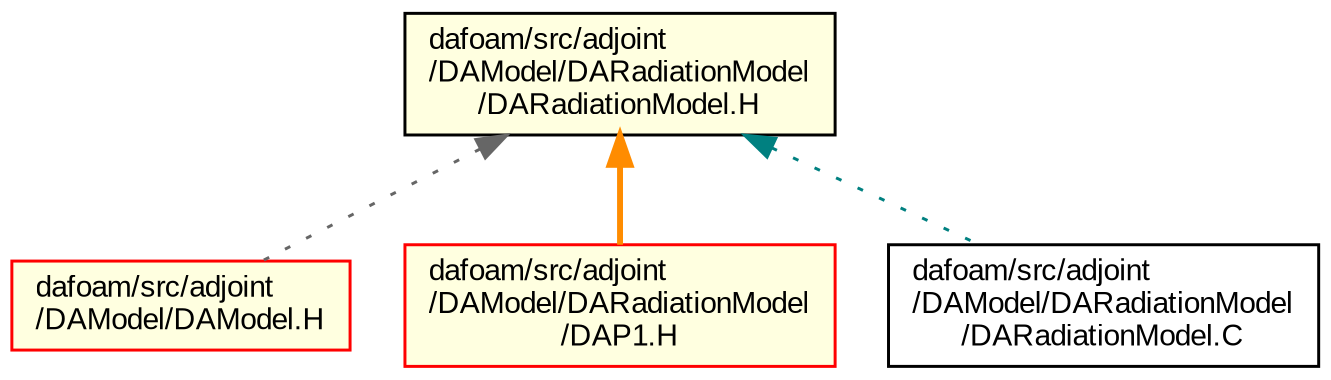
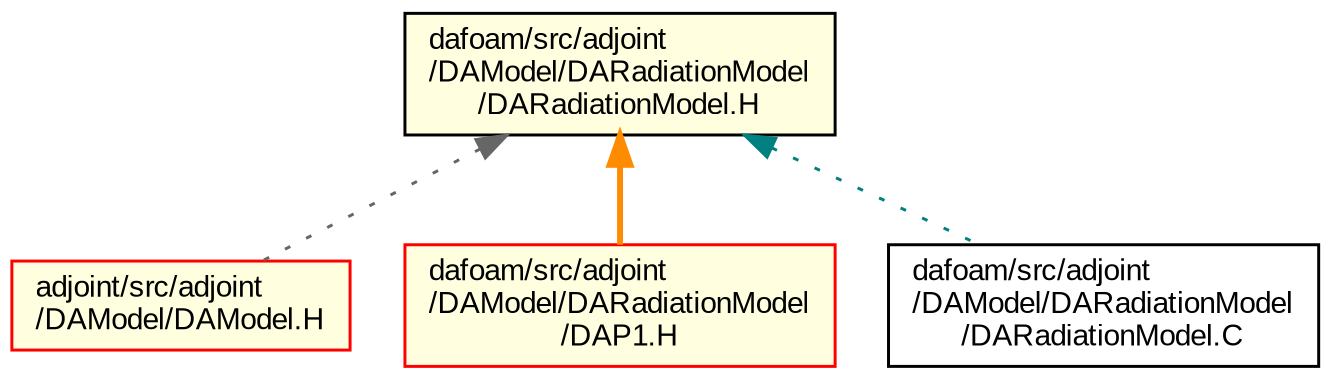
(181, 306) -> (181, 306)
